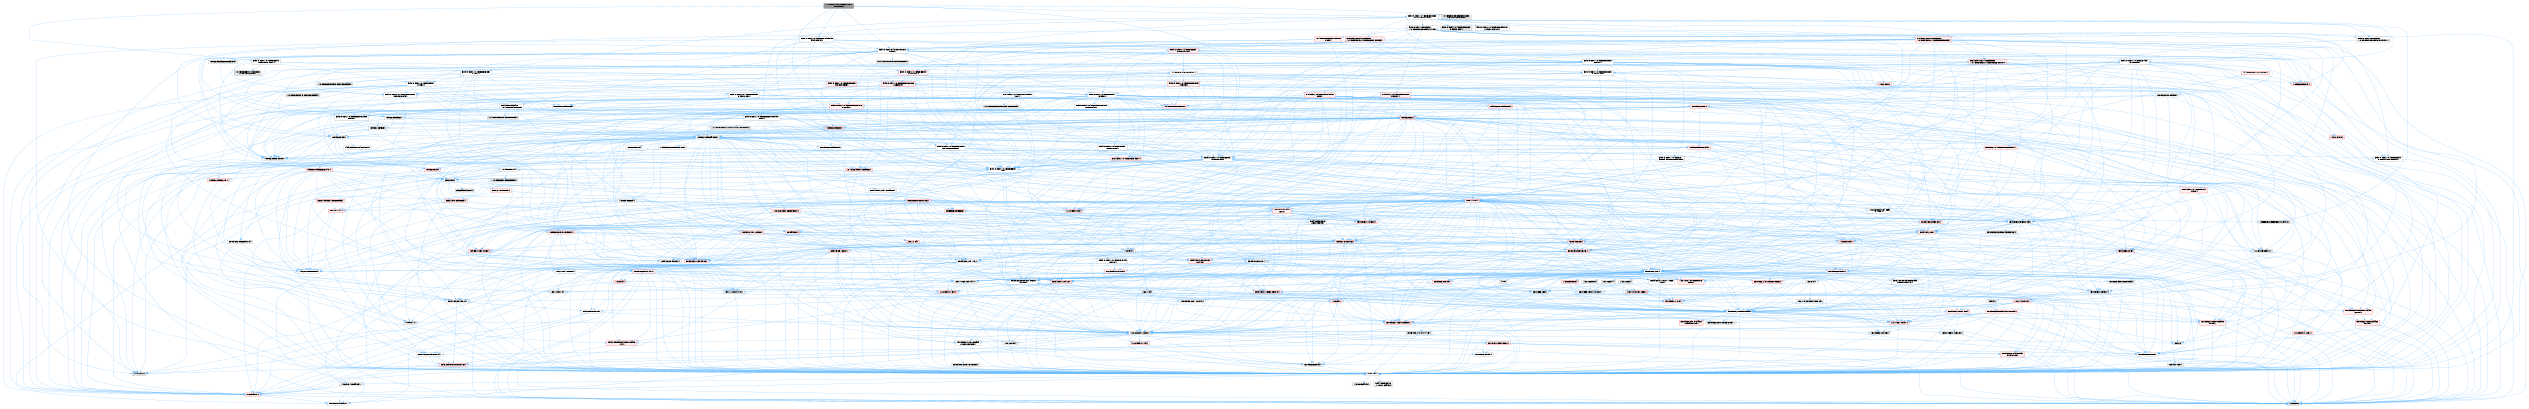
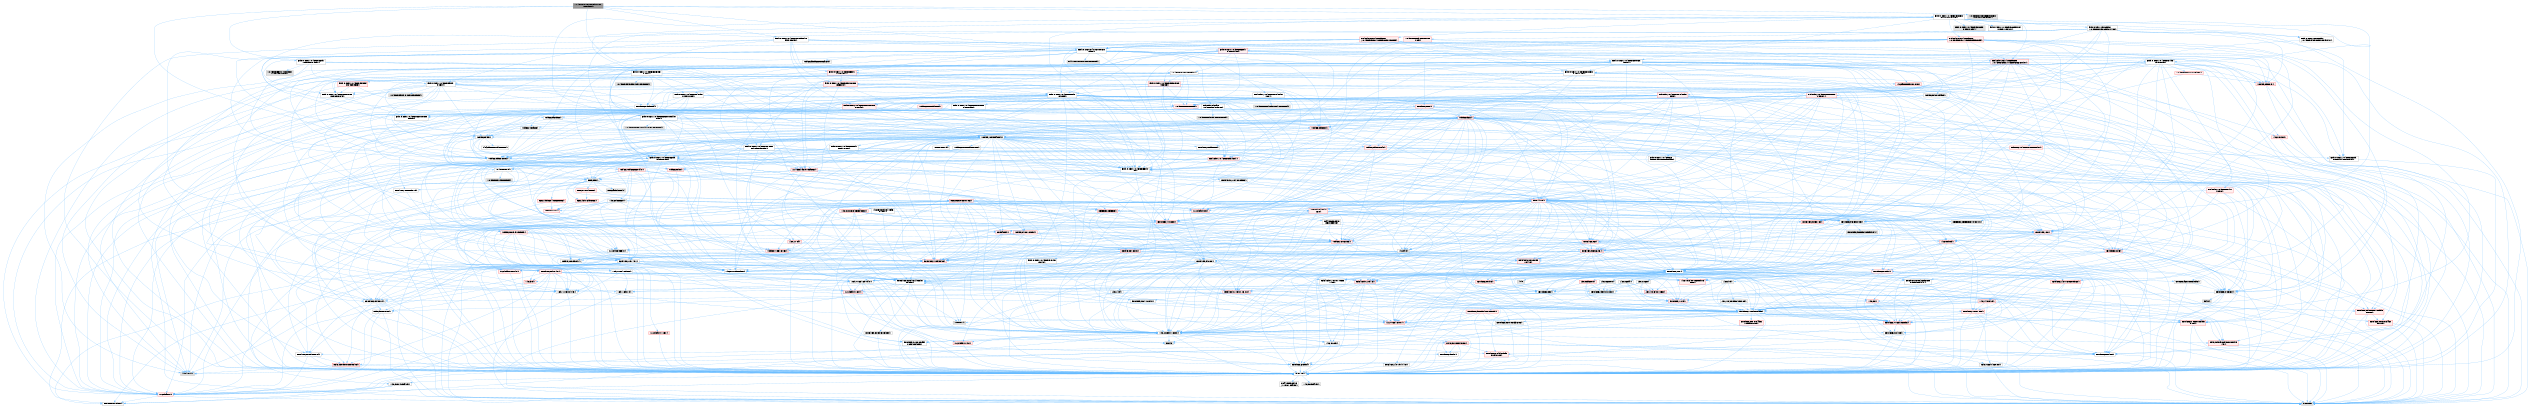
(1884, 84) -> (1908, 84)
(219, 180) -> none
(1267, 292) -> (1237, 292)
(2175, 365) -> none
